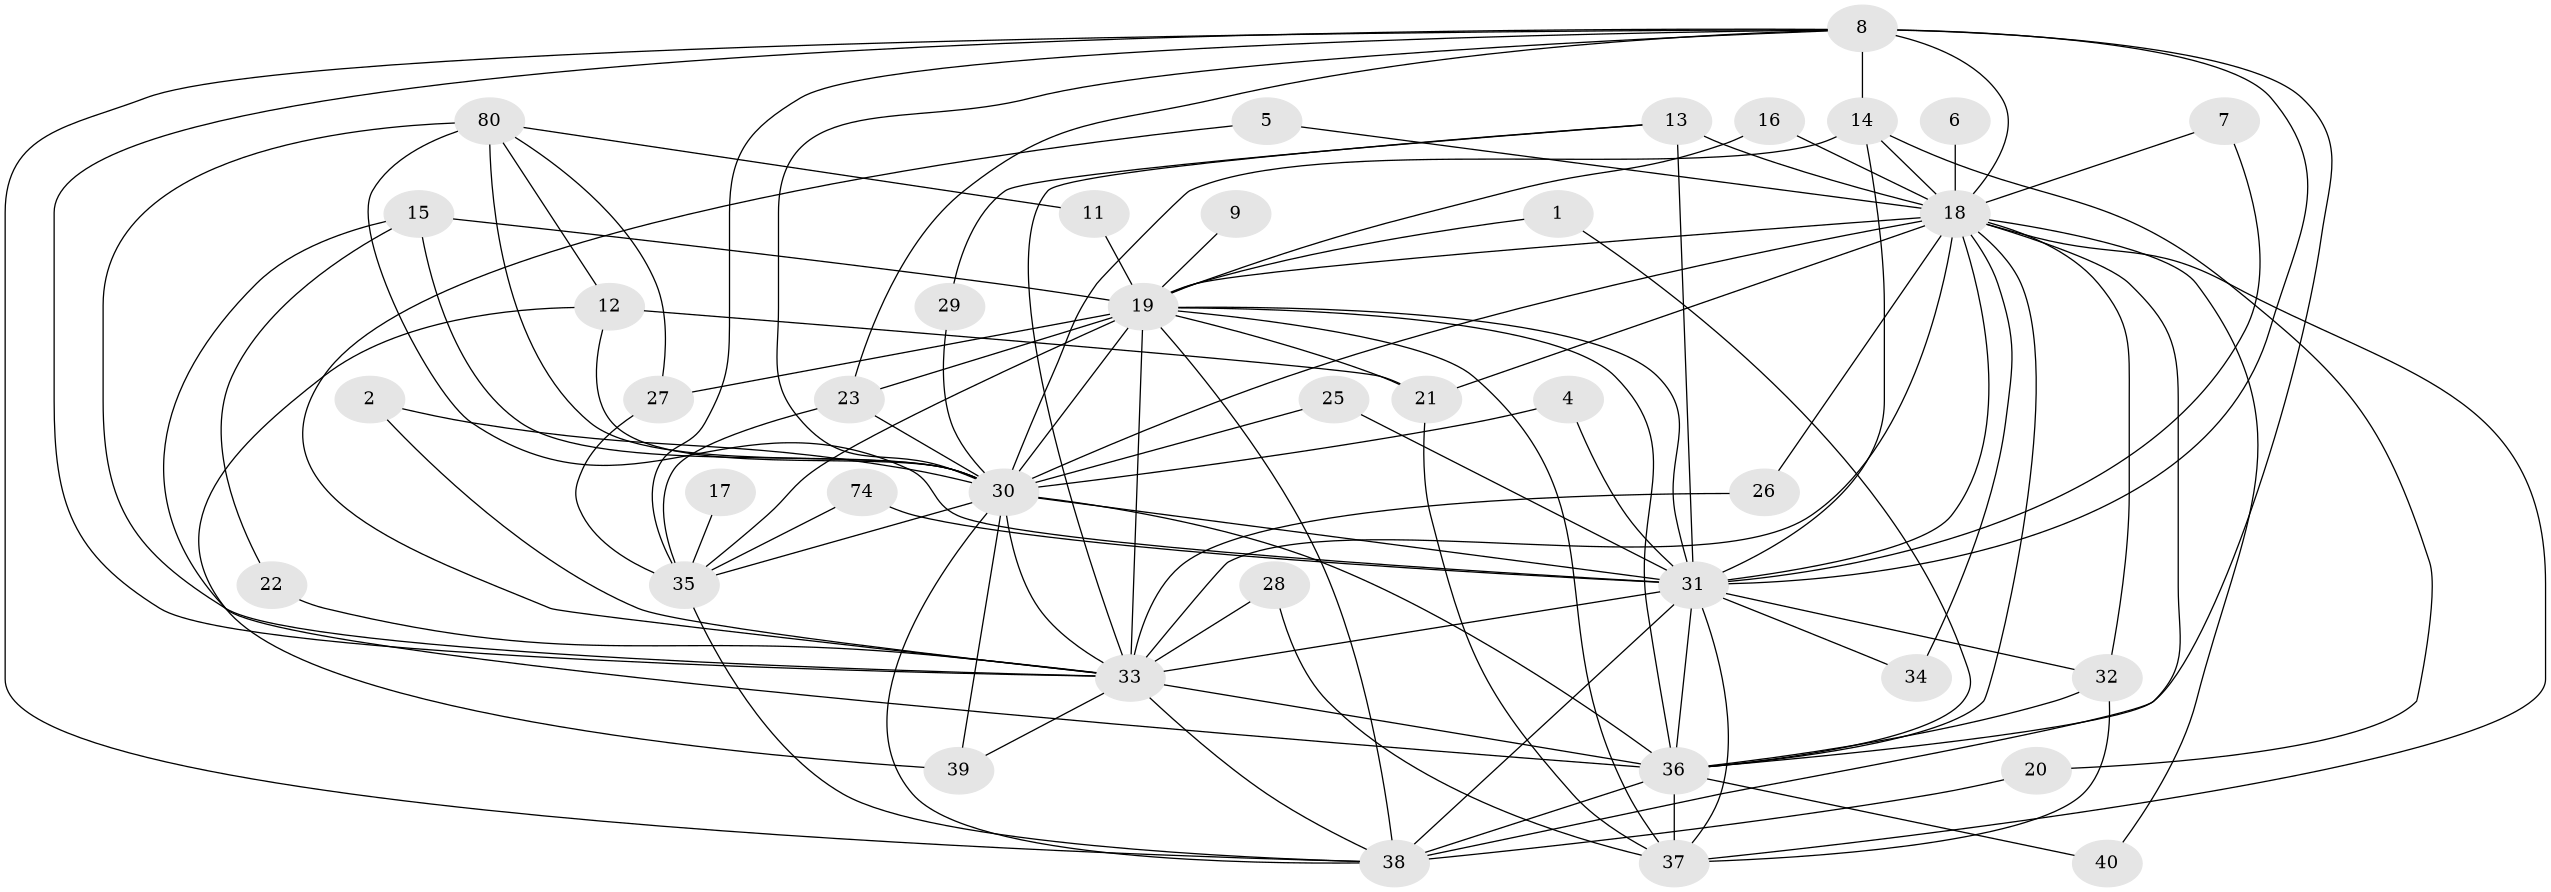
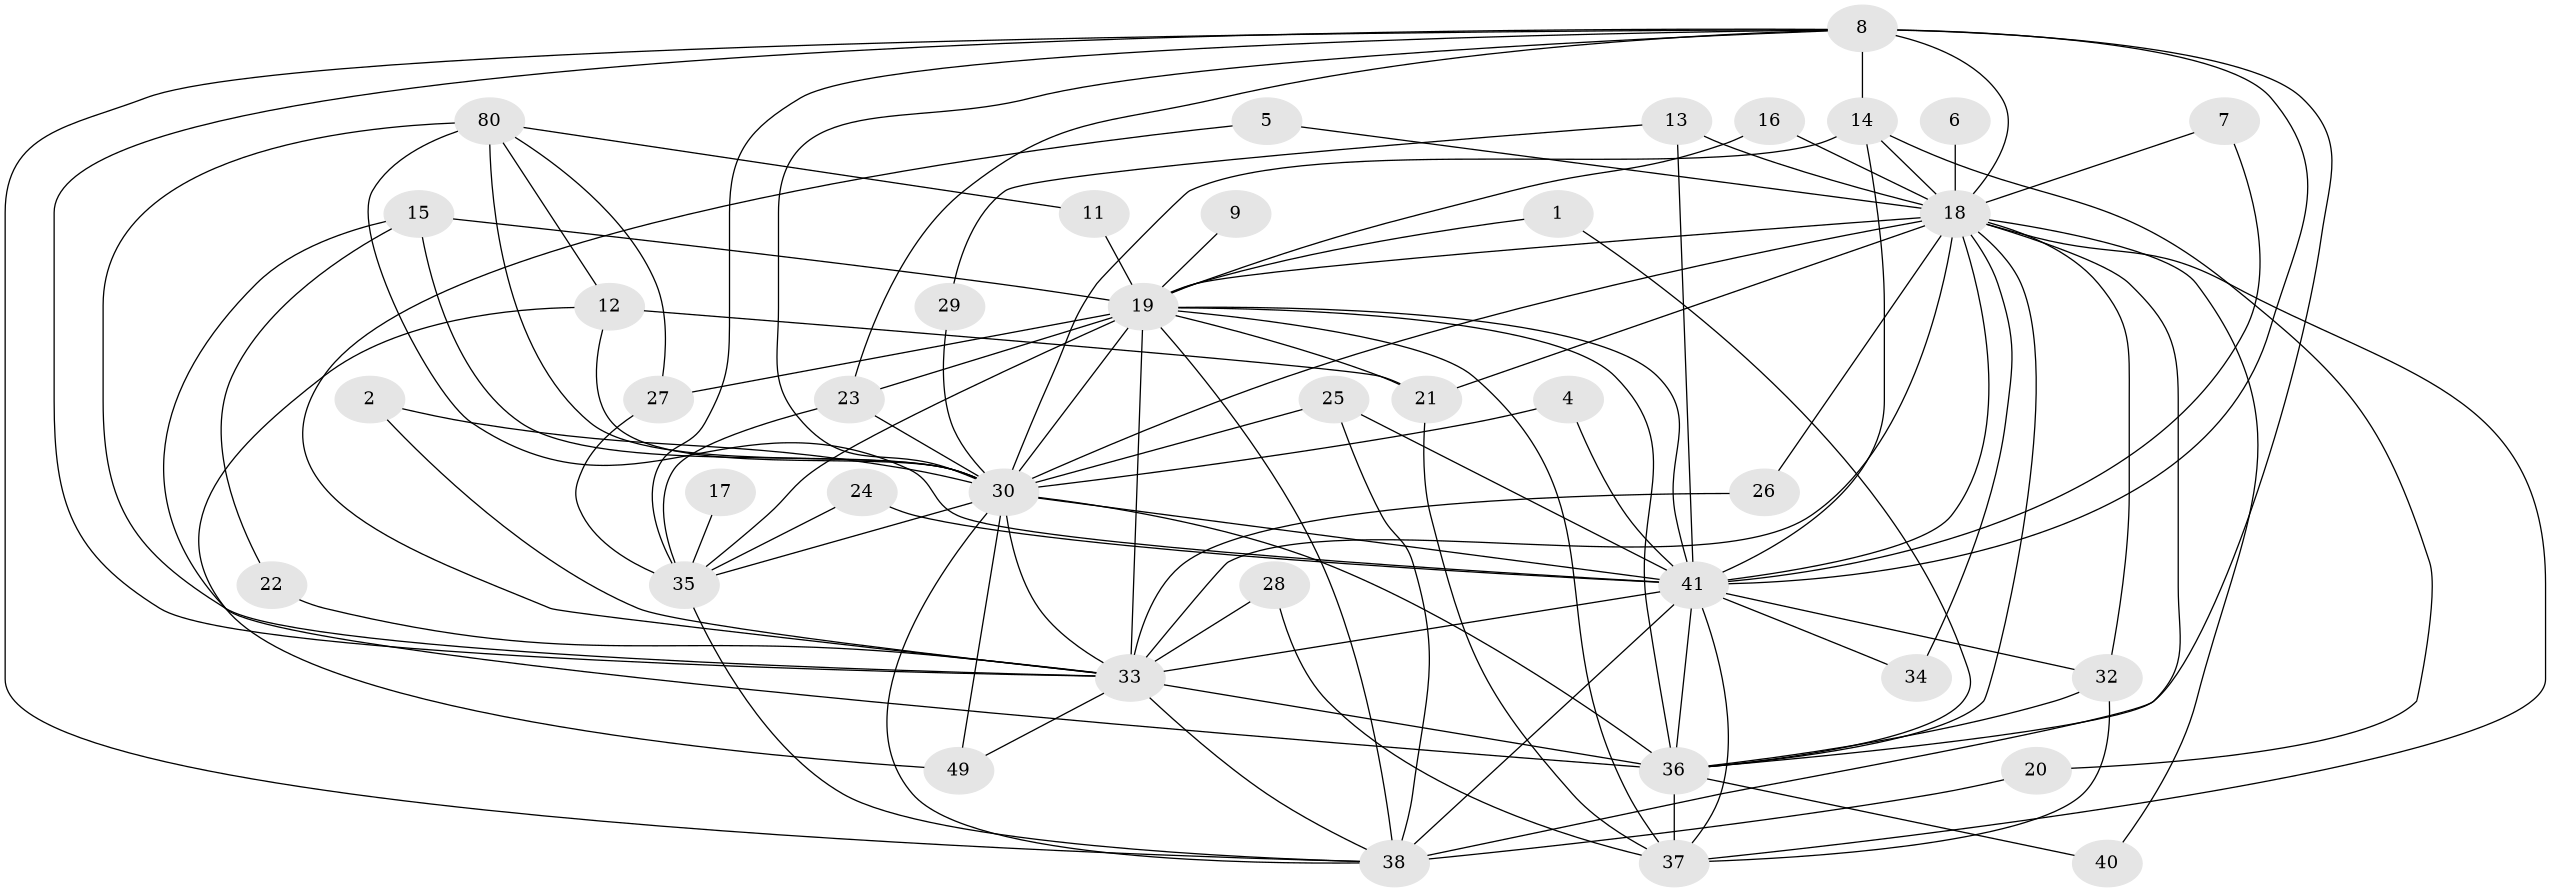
(1053, 189) -> none
(862, 492) -> (862, 492)
(1694, 585) -> (1694, 585)
(959, 771) -> (959, 771)
(1540, 815) -> (1429, 645)
